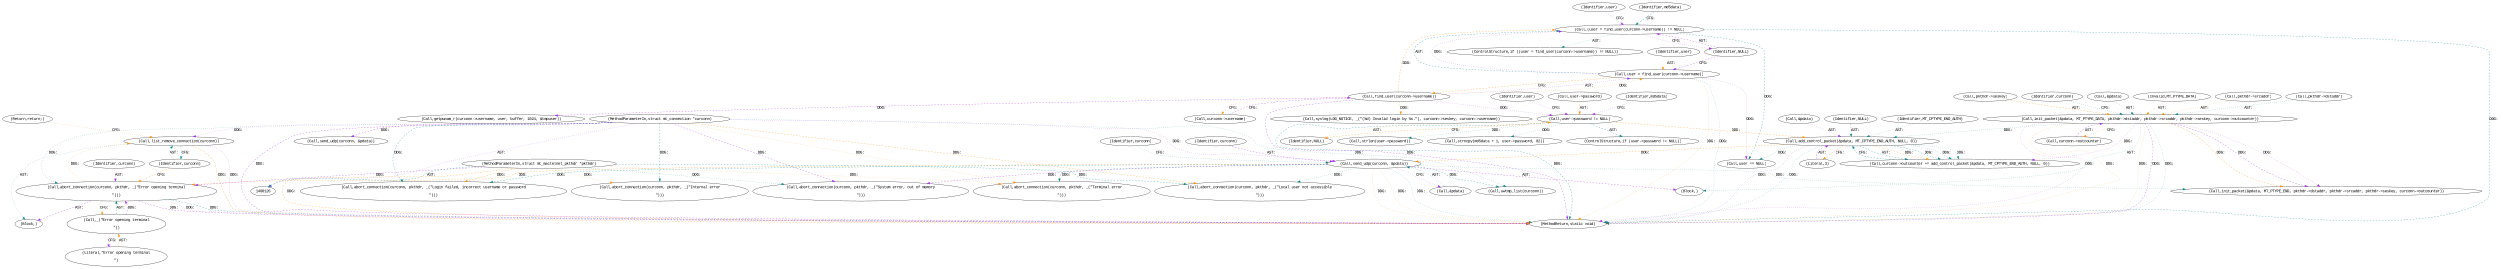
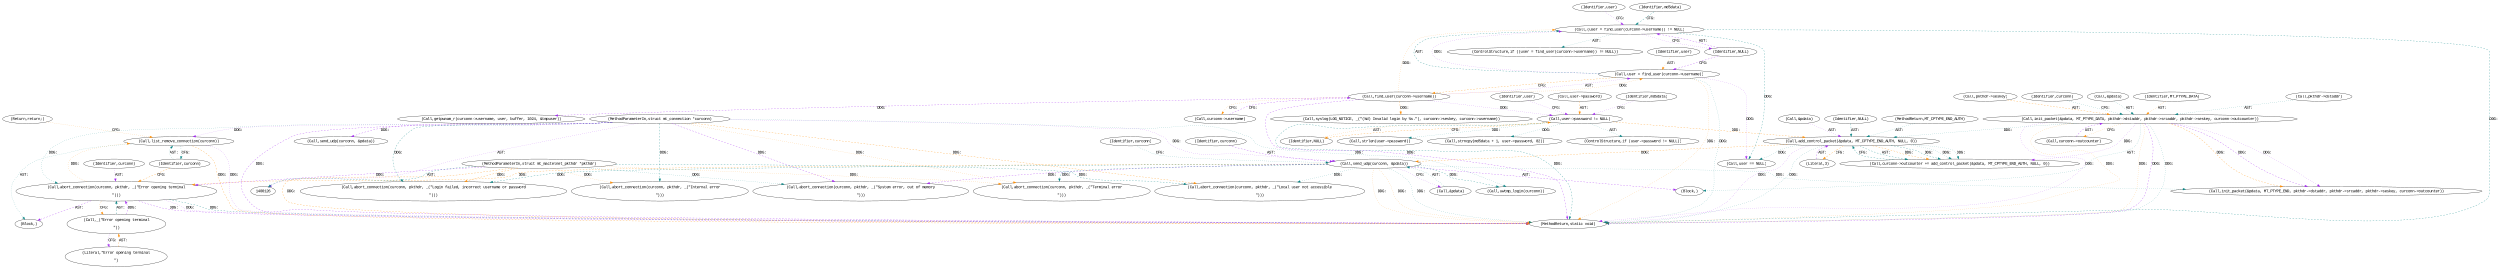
(1456, 33) -> (1456, 33)
(2172, 97) -> (2172, 97)
(2248, 97) -> none
(1930, 119) -> (1930, 119)
(1605, 130) -> (1605, 130)
(1516, 191) -> (1516, 191)
